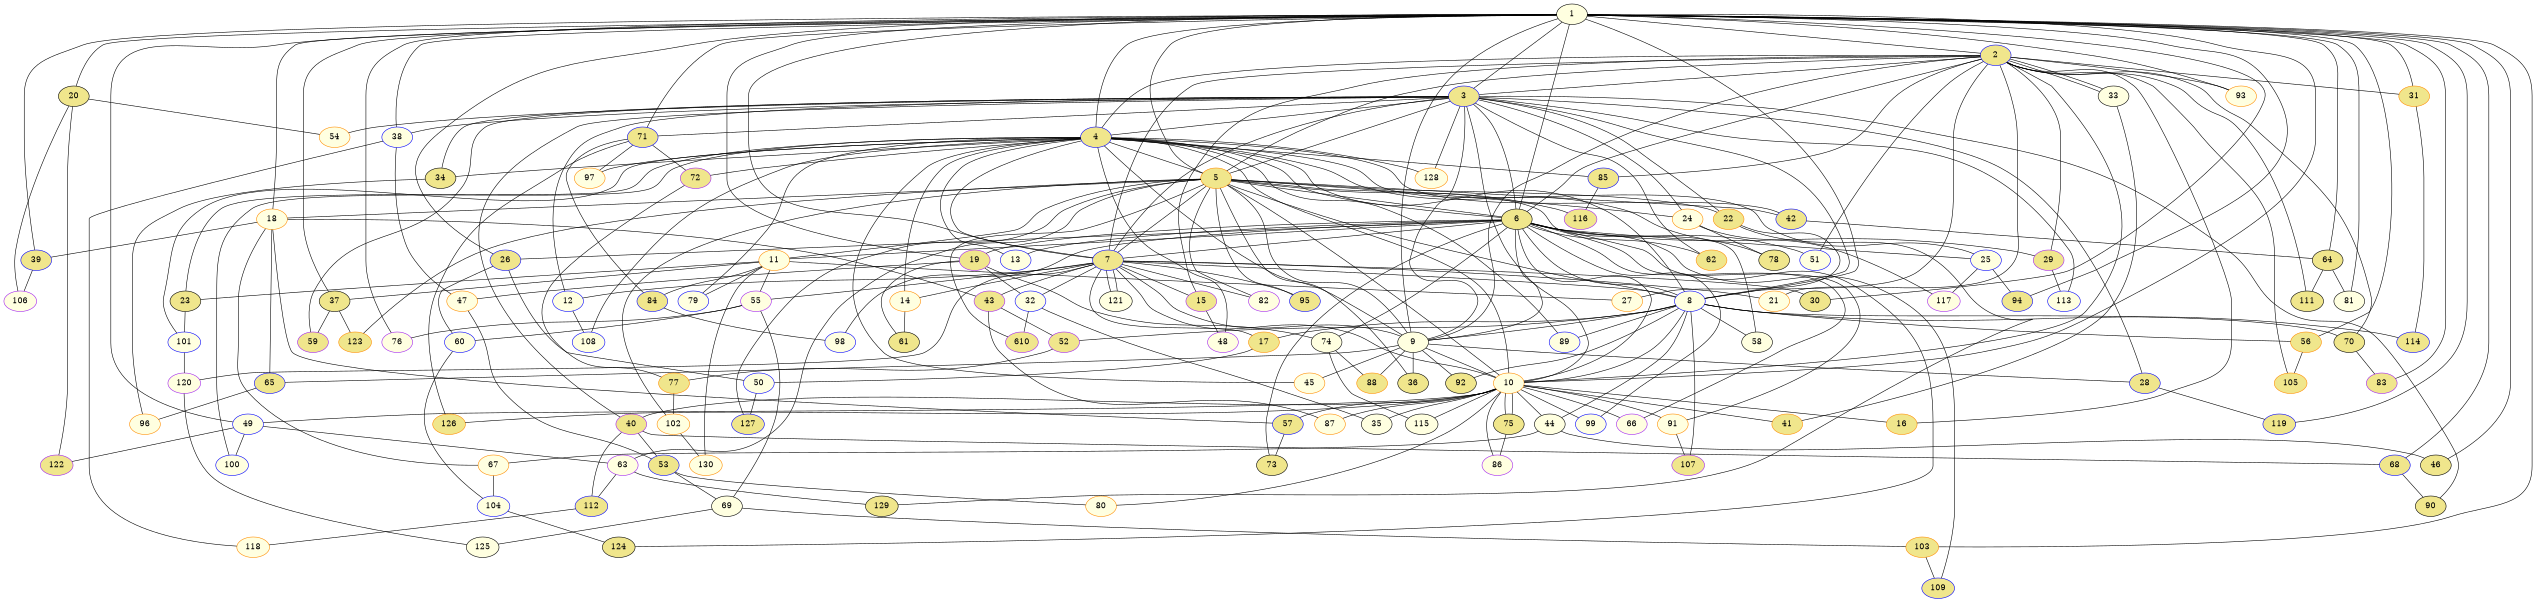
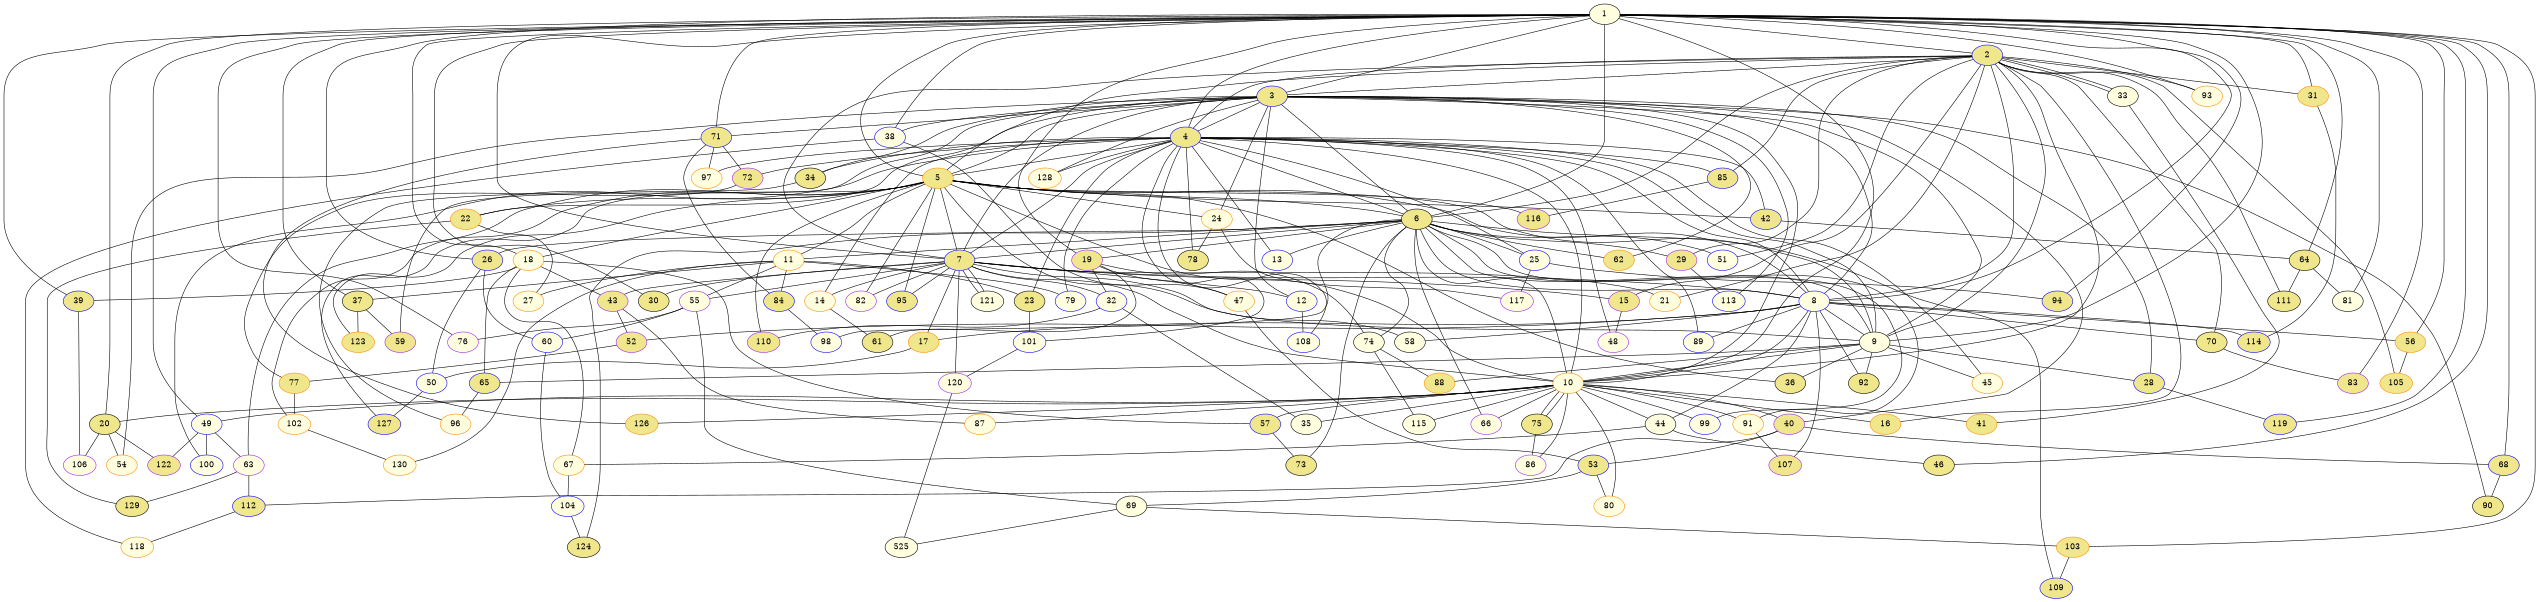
(1022, 342) -> (764, 342)
none -> (836, 401)
(483, 547) -> (901, 547)
